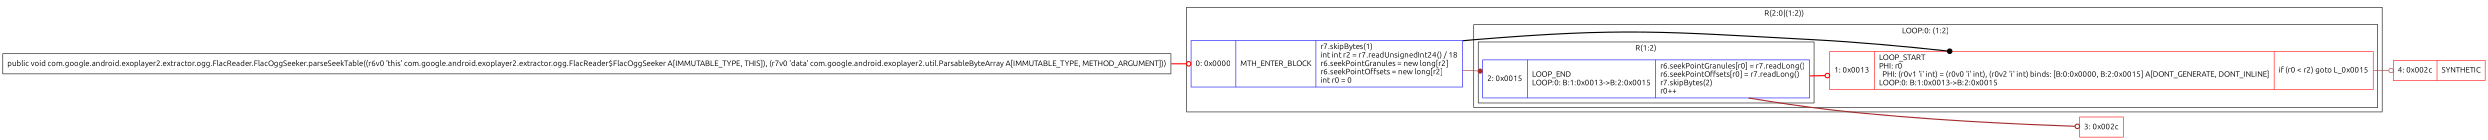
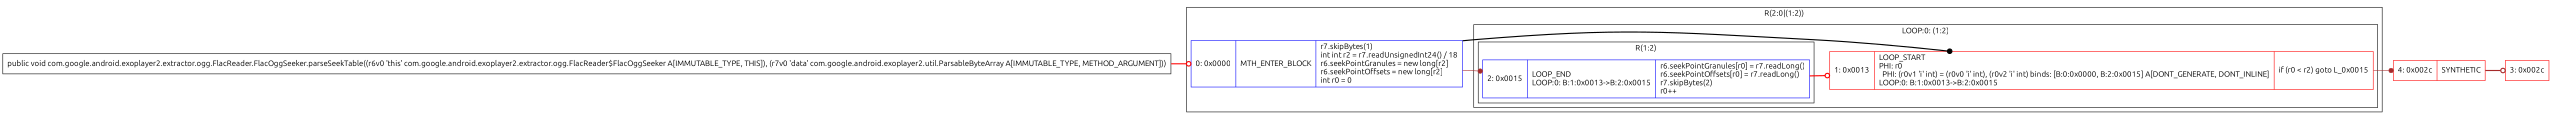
(2381, 71) -> (2381, 71)
(1911, 117) -> (2493, 71)
